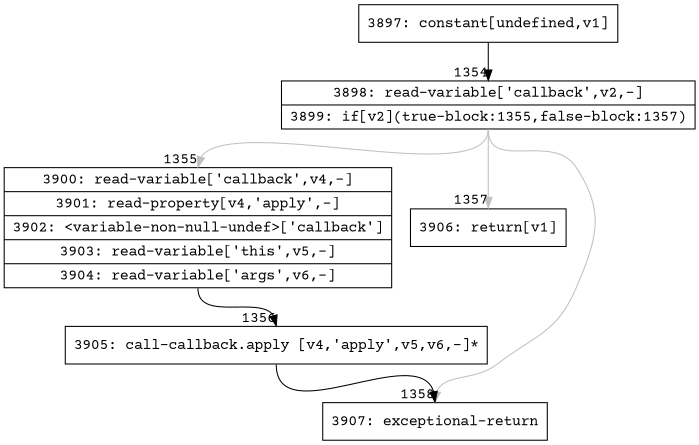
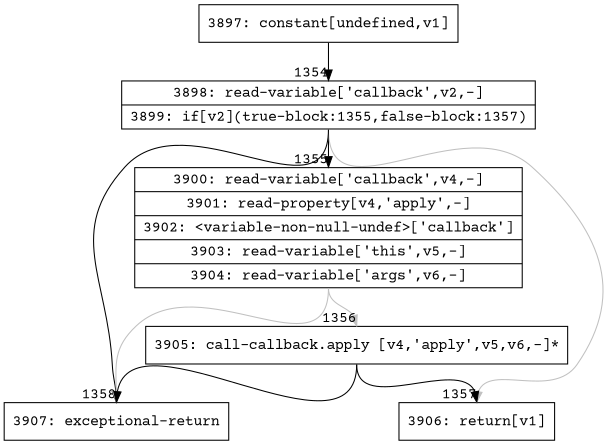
(348, 149) -> (328, 143)
(586, 263) -> (125, 167)
(232, 307) -> (338, 304)
none -> (206, 309)
none -> (412, 384)
